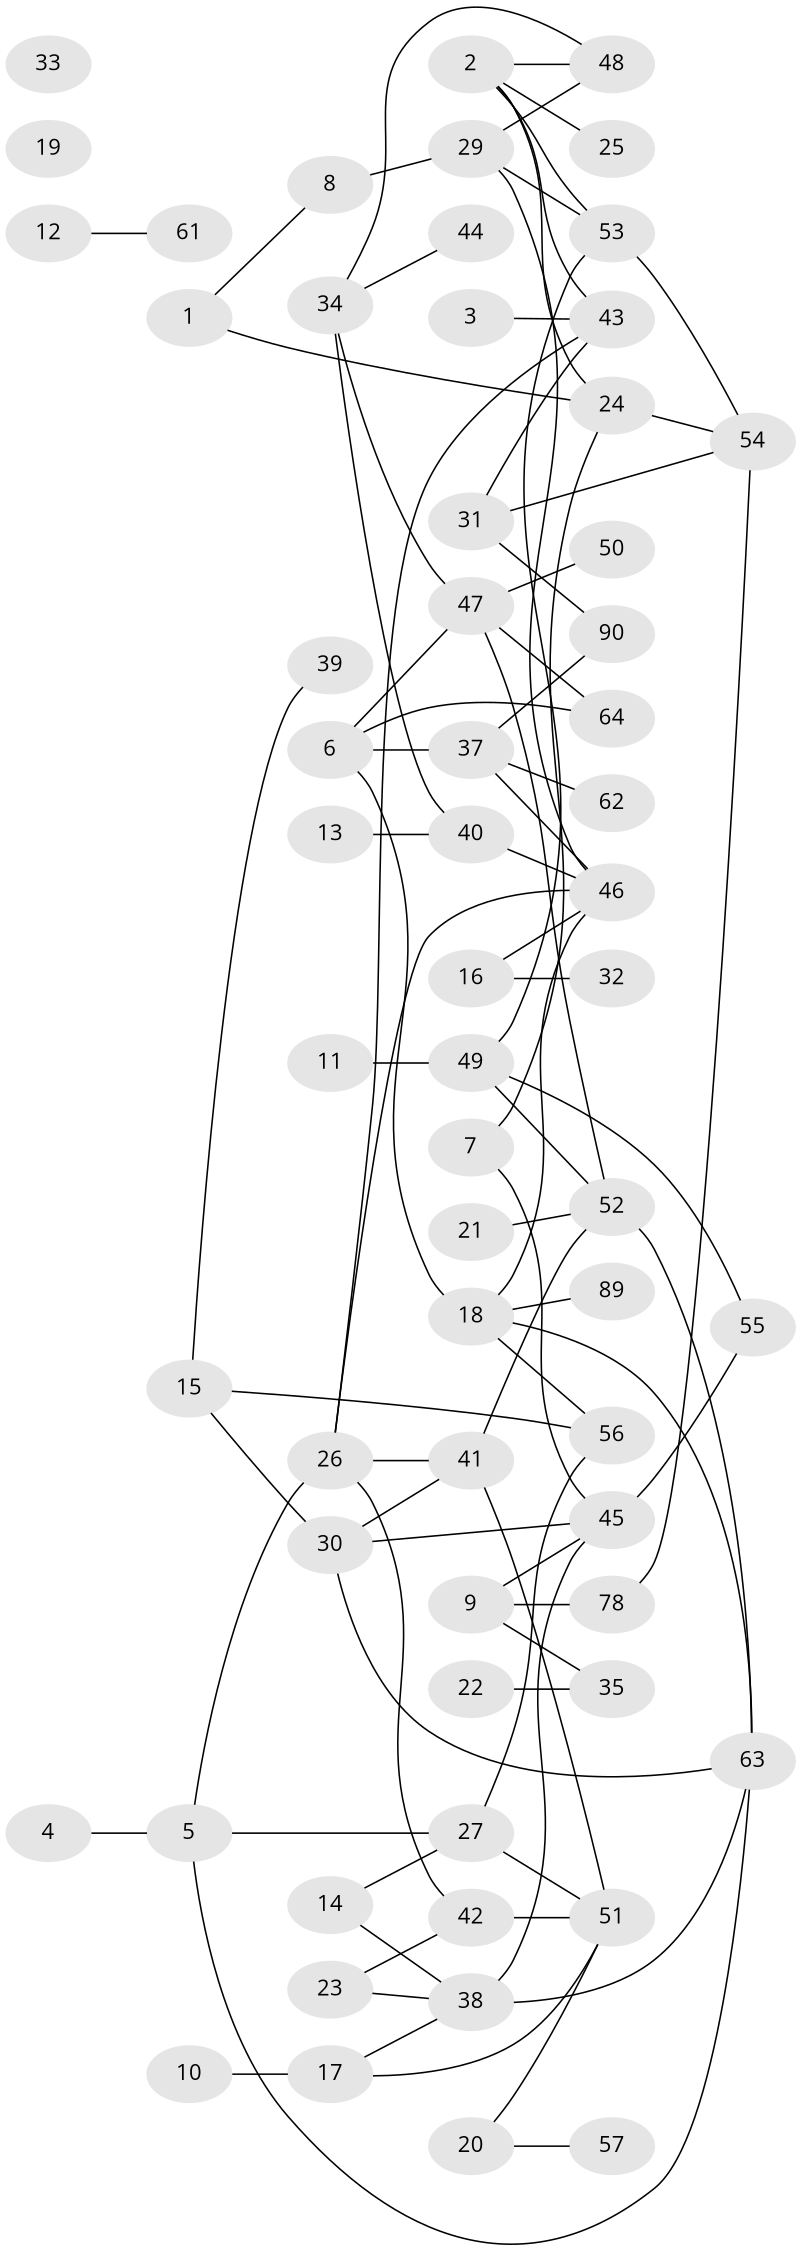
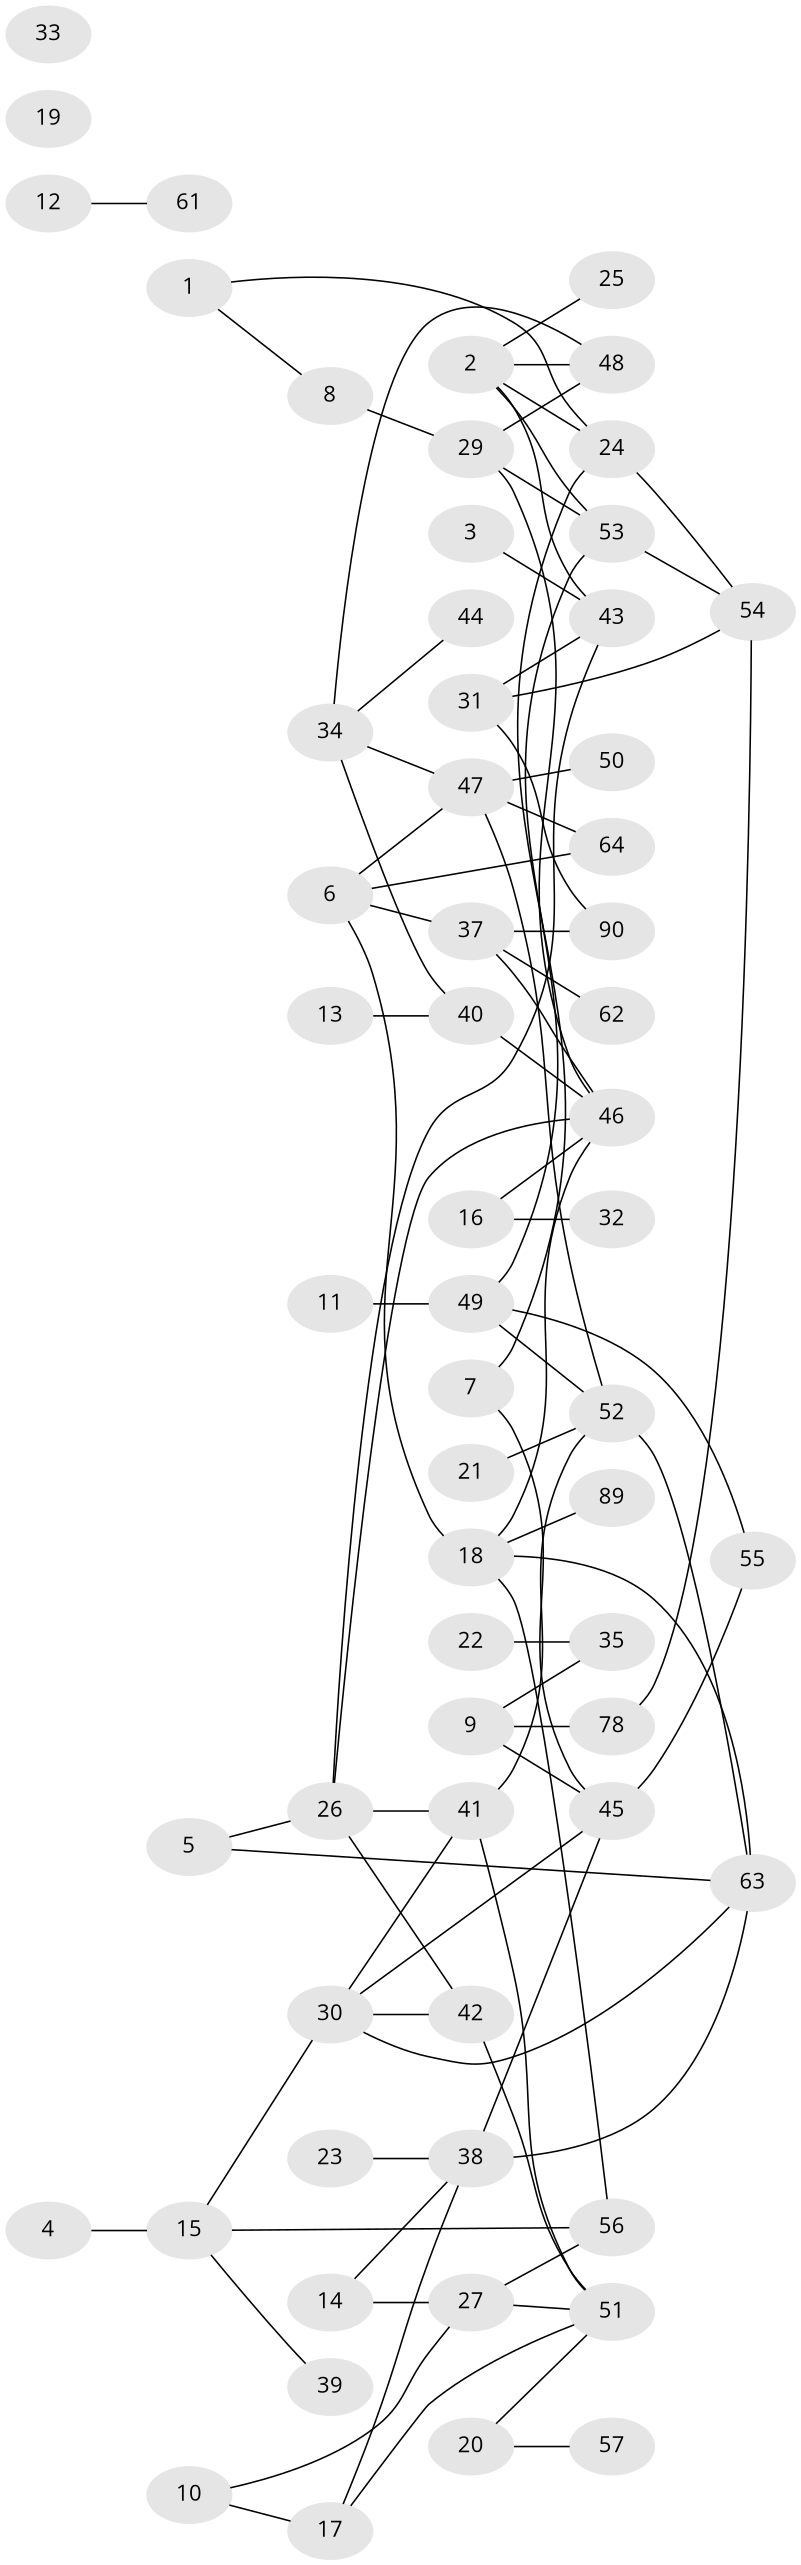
(119, 1833) -> (119, 2231)
(330, 1833) -> (356, 2441)
(390, 1959) -> (401, 2015)
